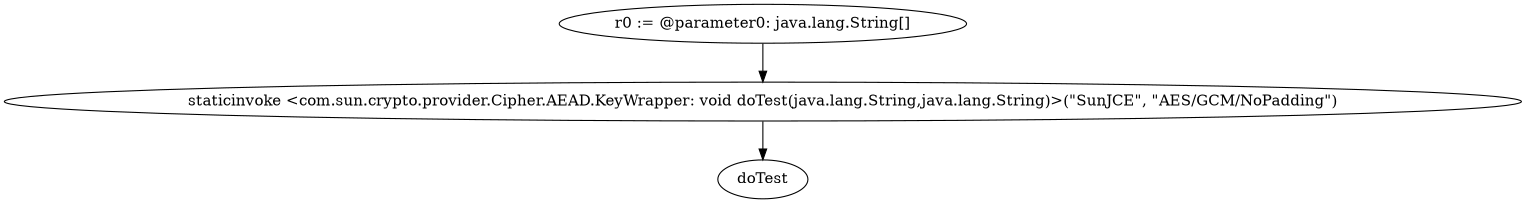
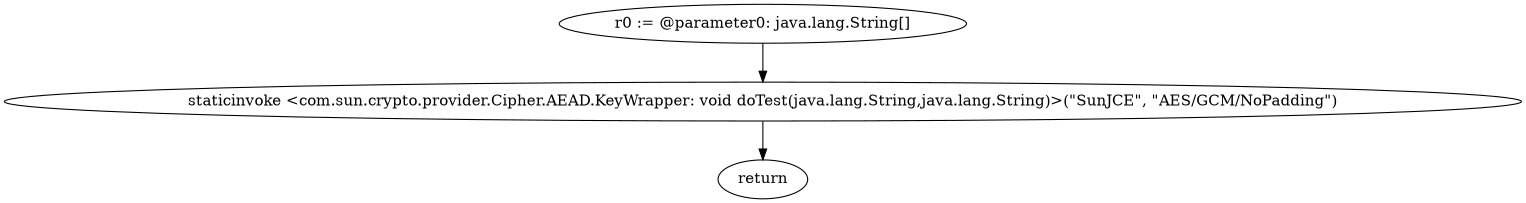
(763, 179) -> (763, 179)
